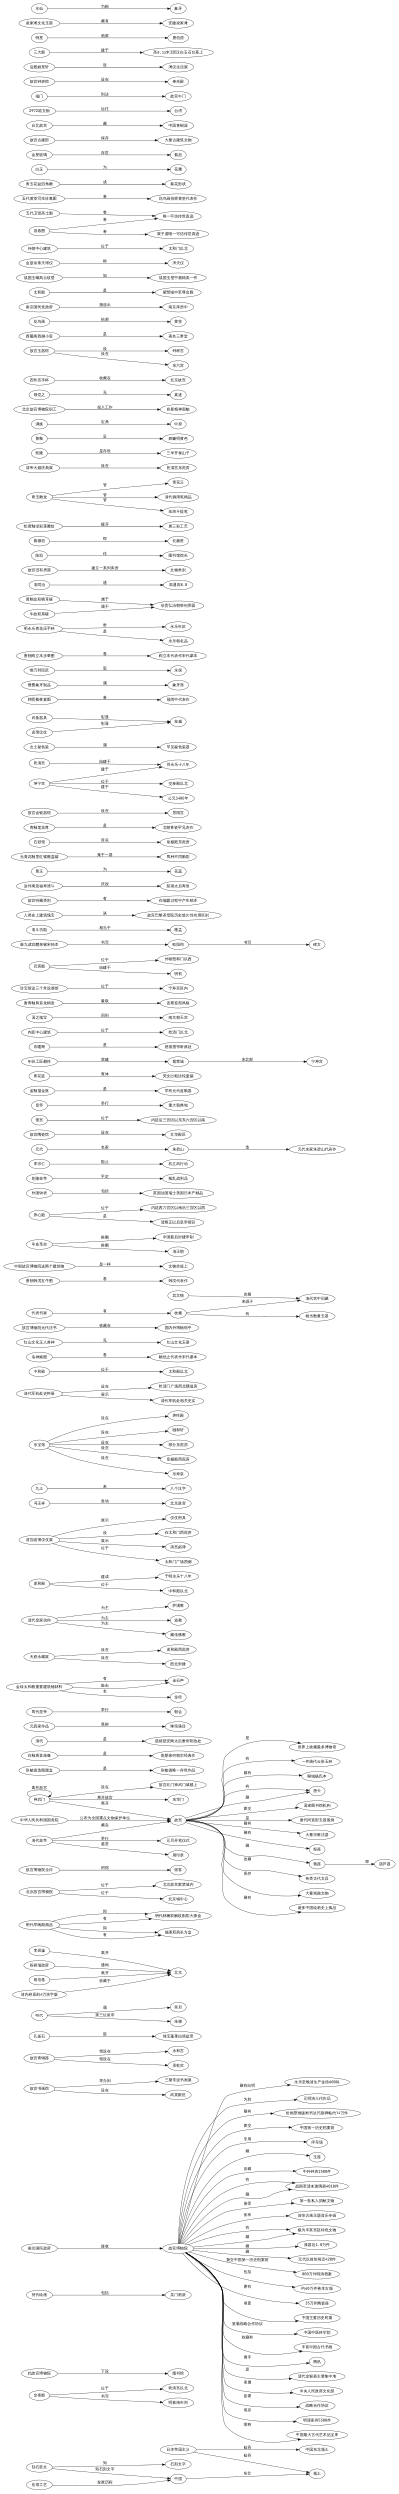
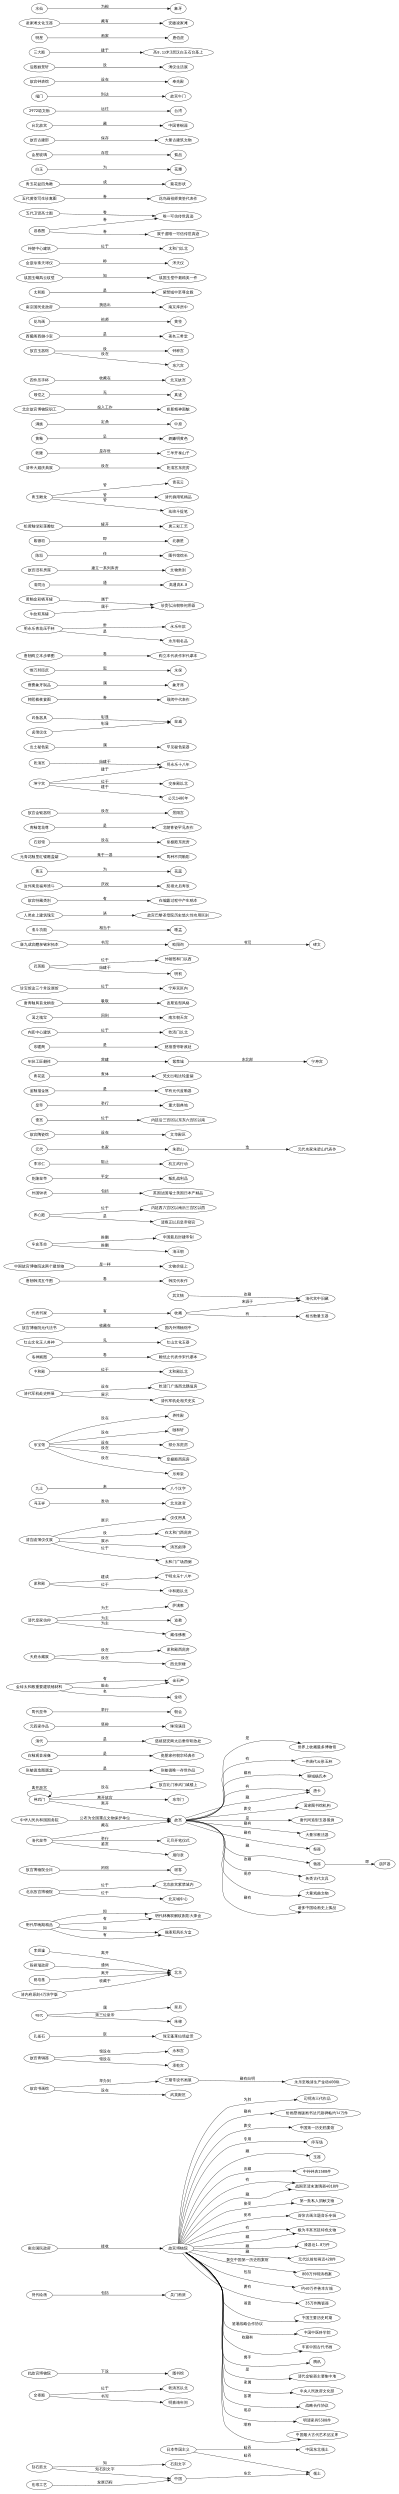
(210, 2134) -> (240, 2081)
